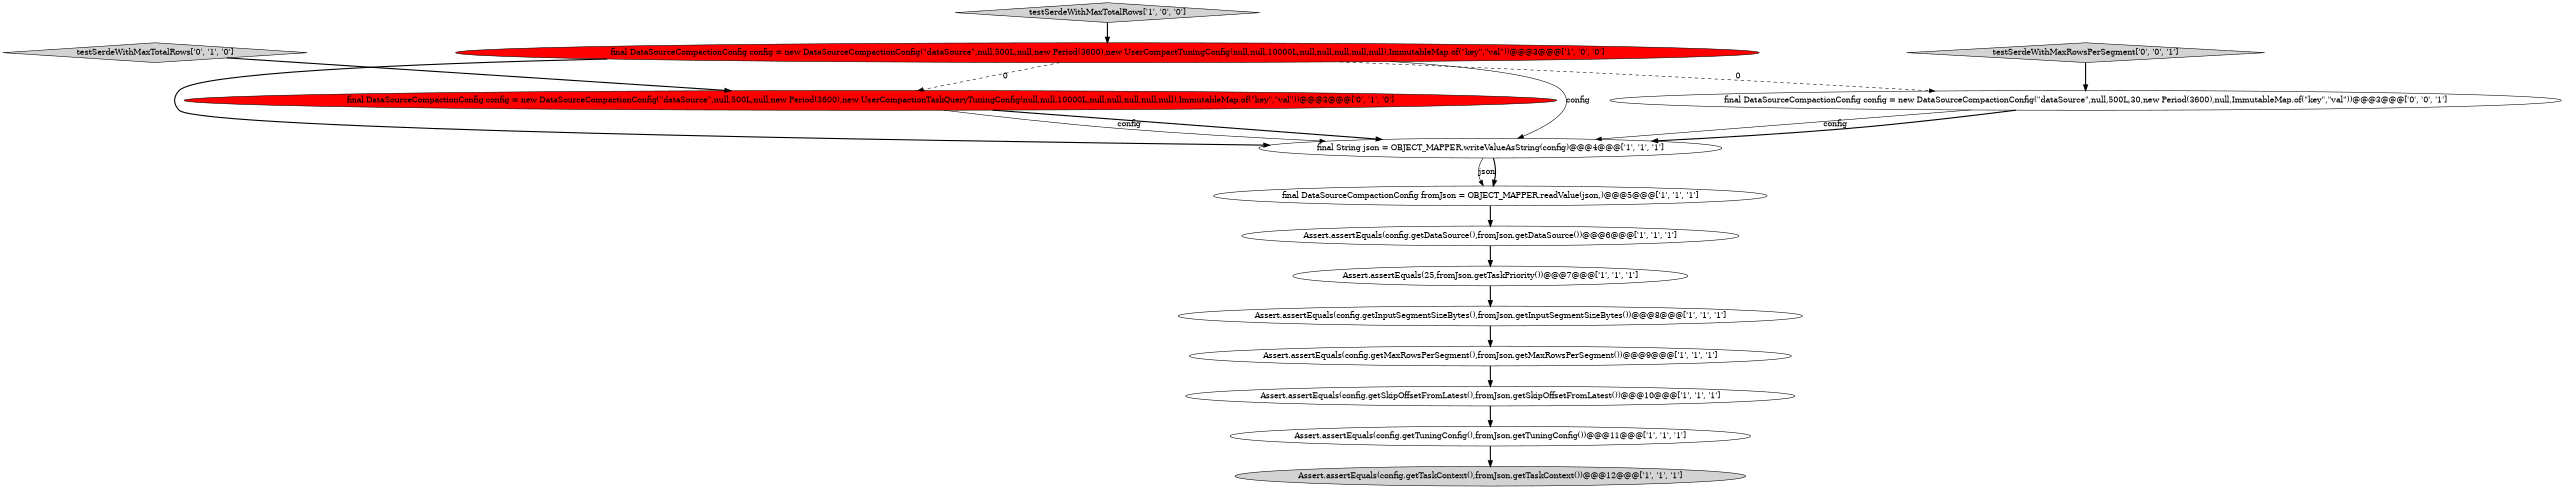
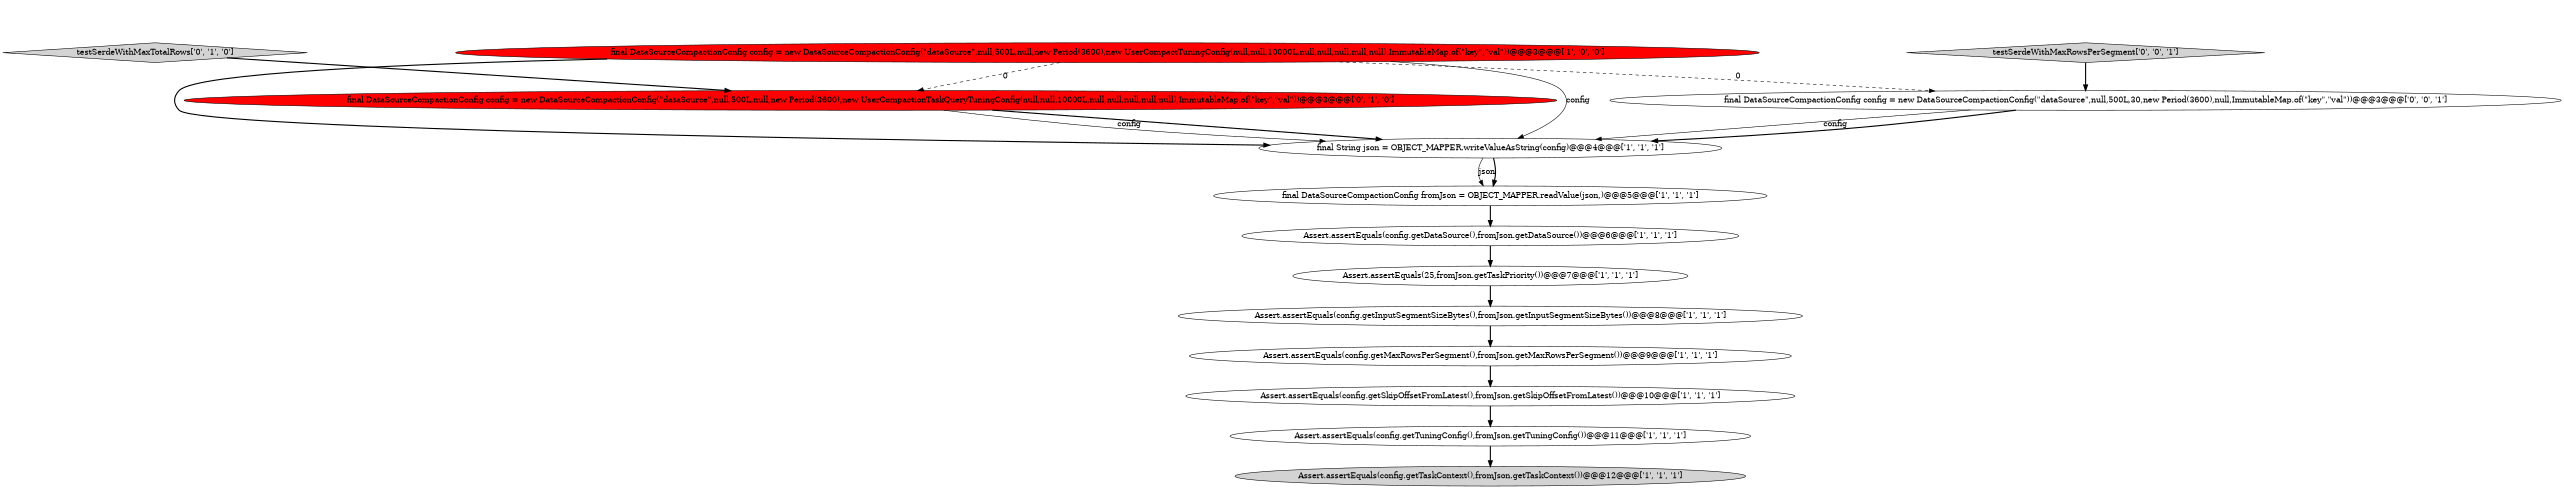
(1107, 13) -> none
